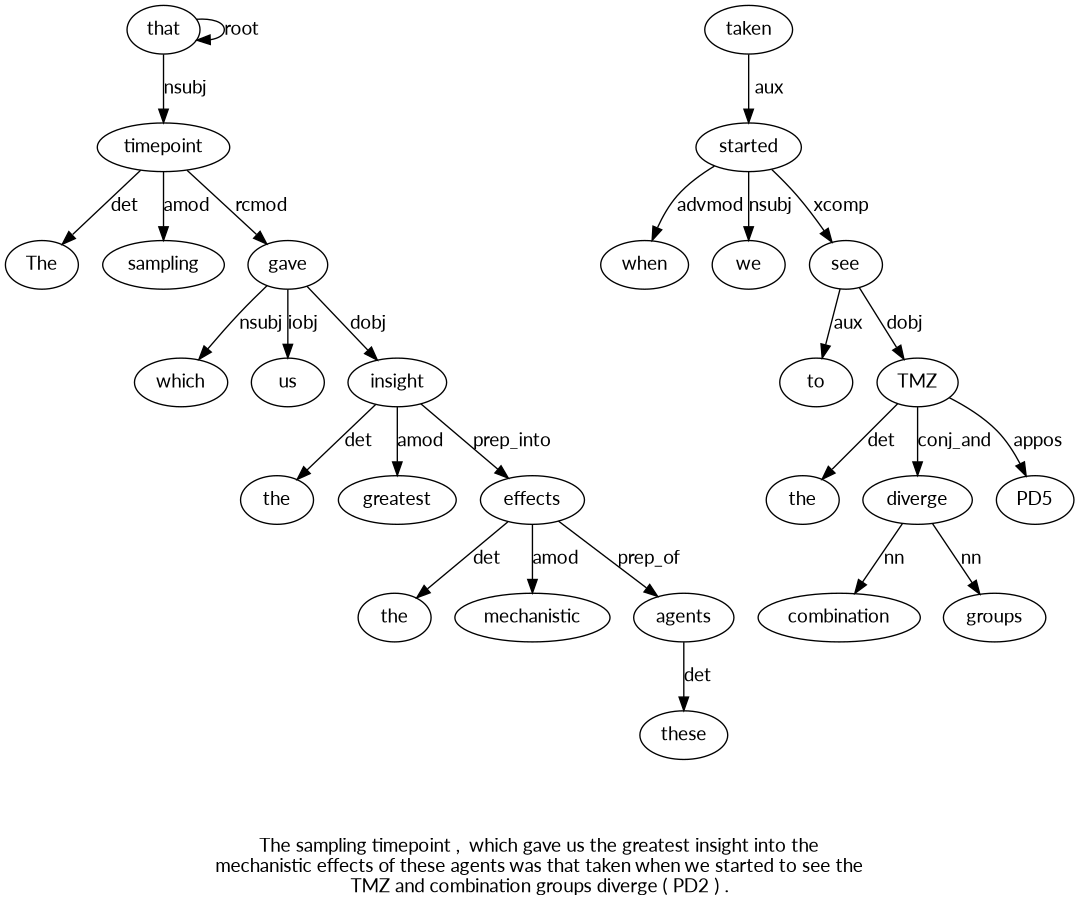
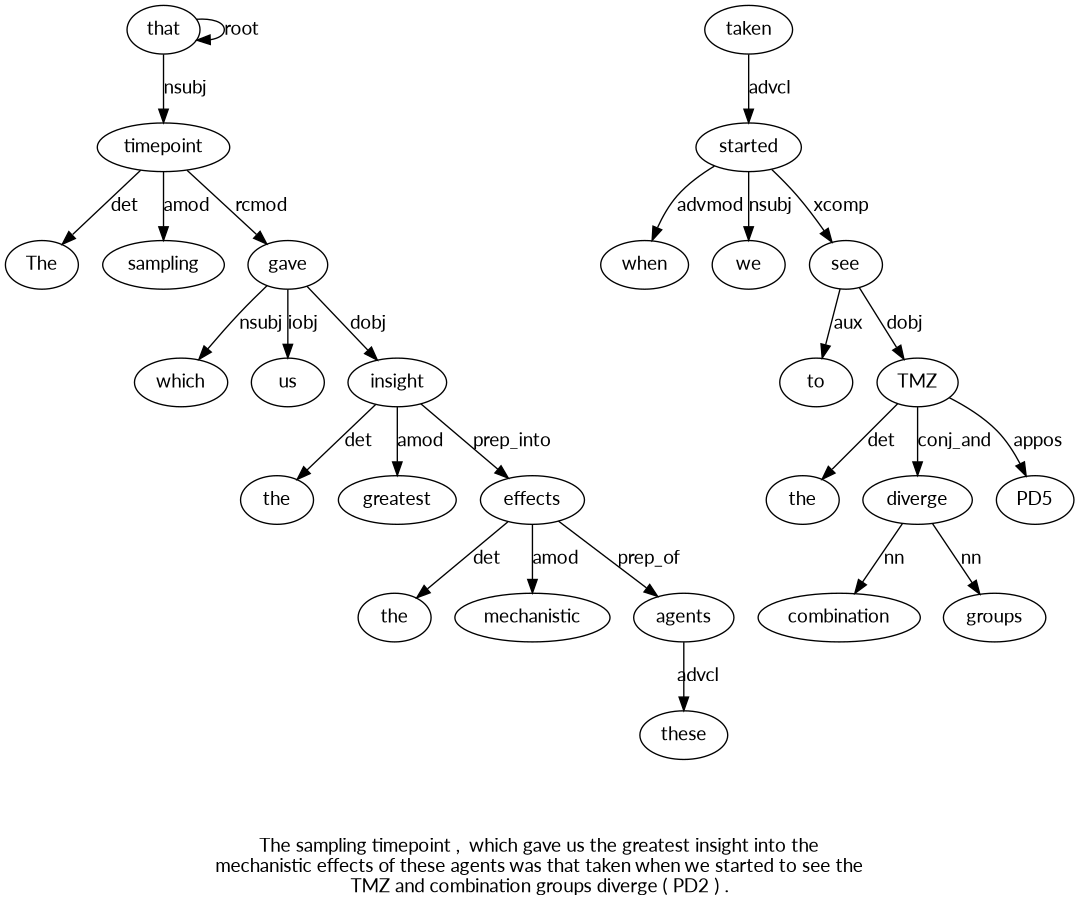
(770, 89) -> (770, 89)
(698, 676) -> (698, 676)
